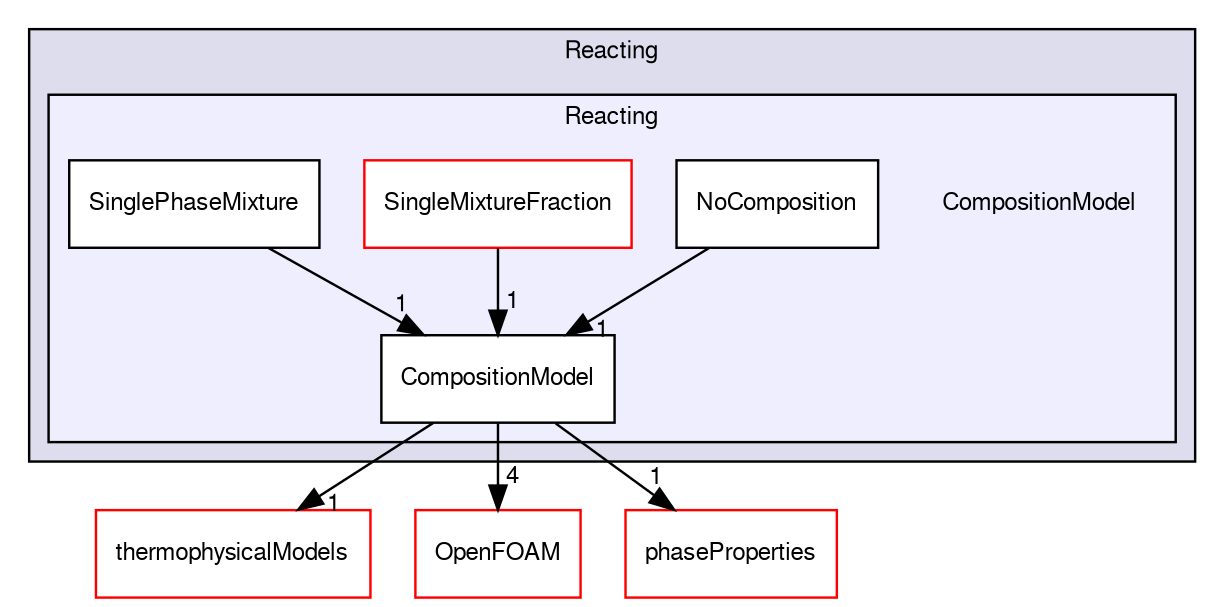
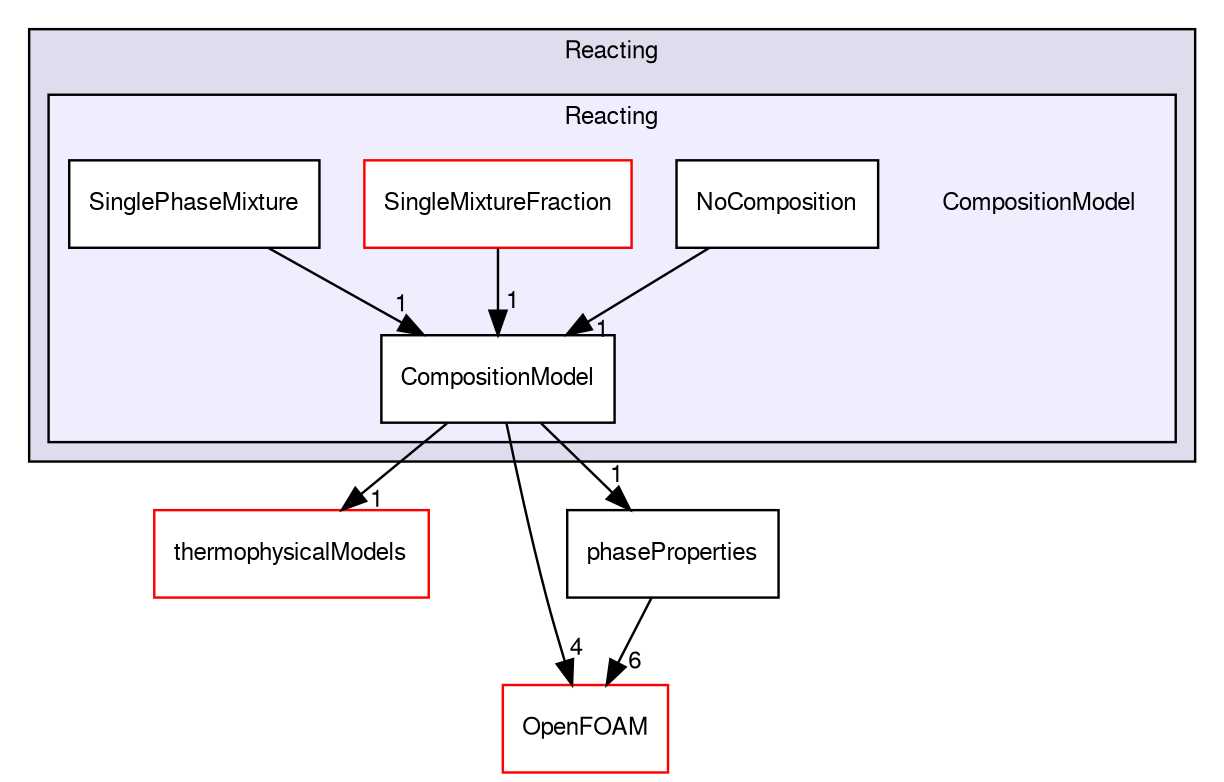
(731, 554) -> (673, 554)
none -> (635, 630)
